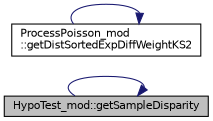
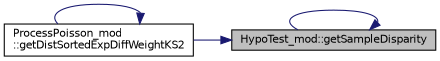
none -> (207, 40)
